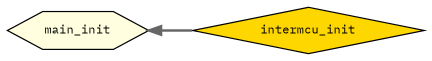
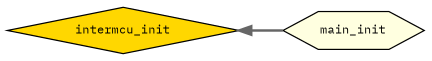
(177, 30) -> (267, 30)
